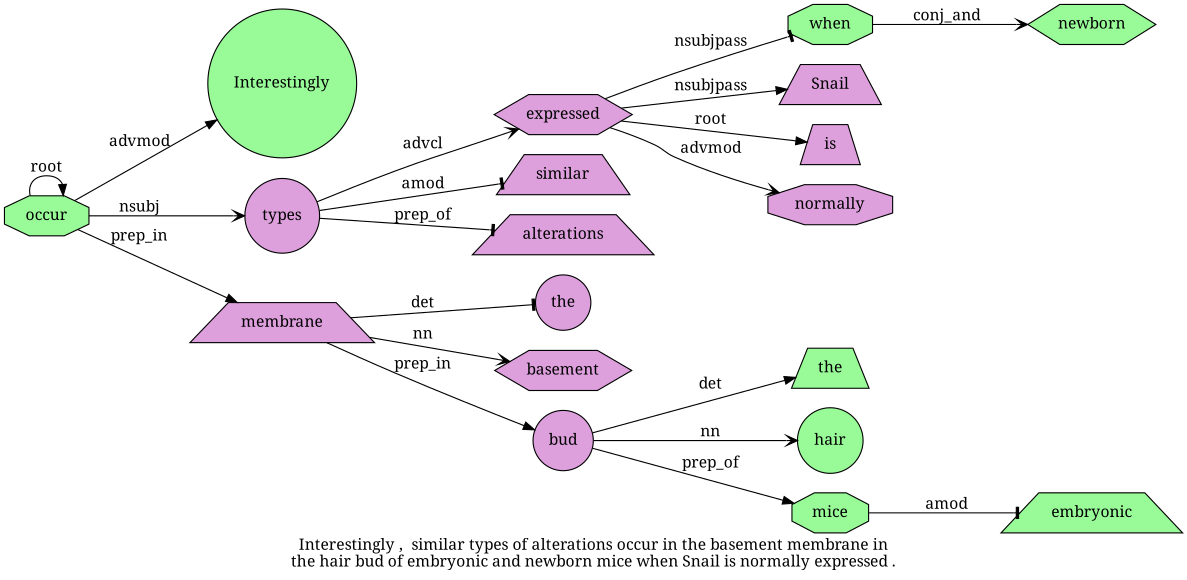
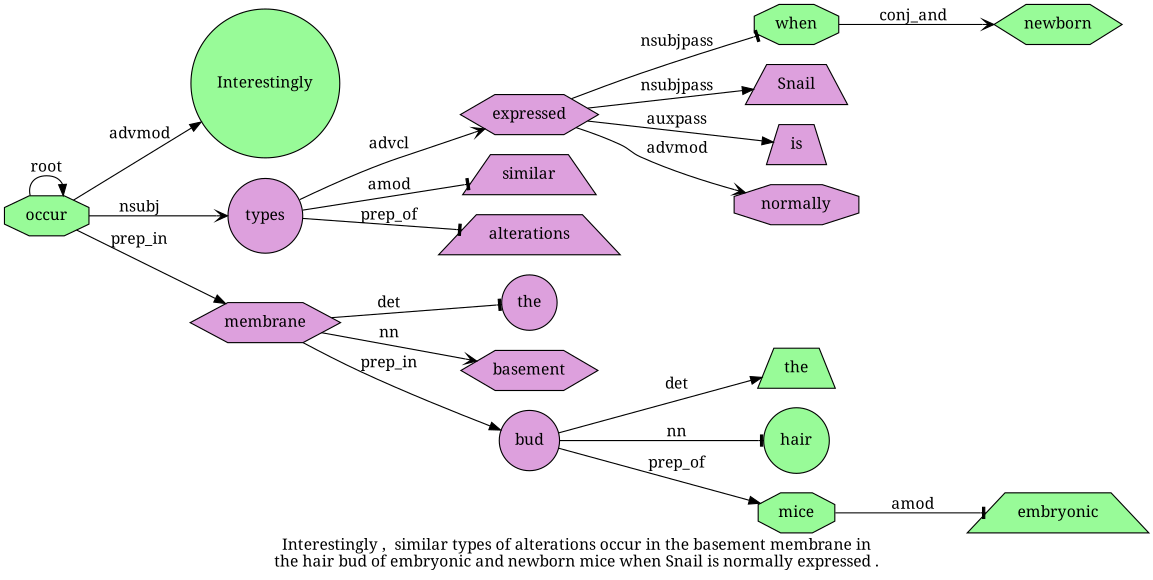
(711, 120) -> (677, 120)
(282, 323) -> (265, 323)
(690, 441) -> (659, 441)
